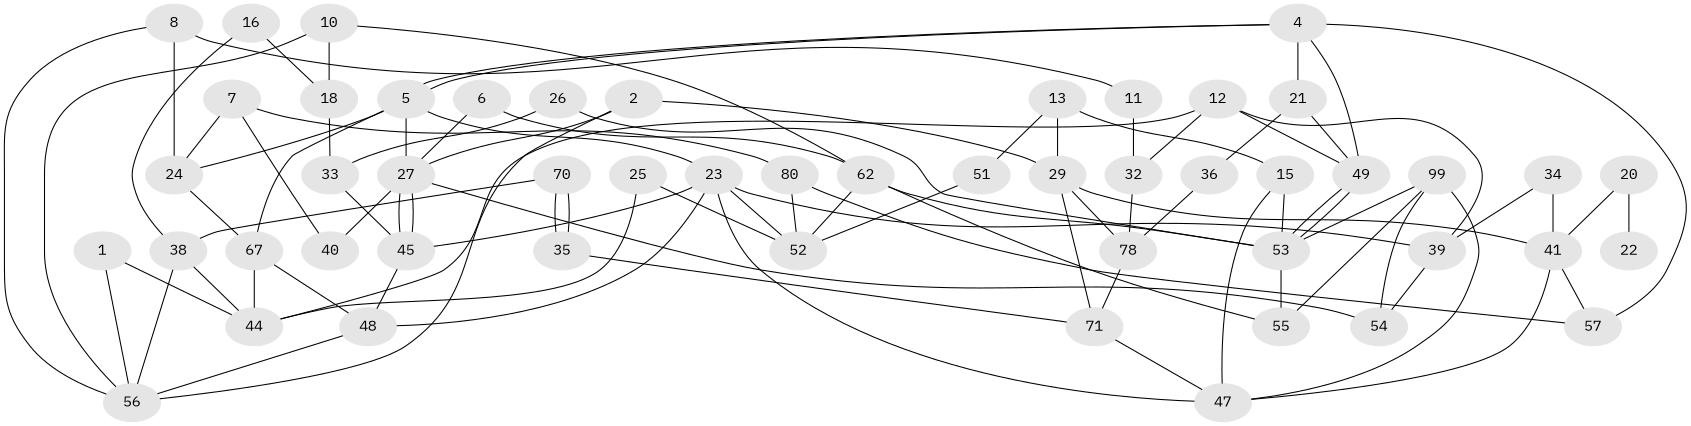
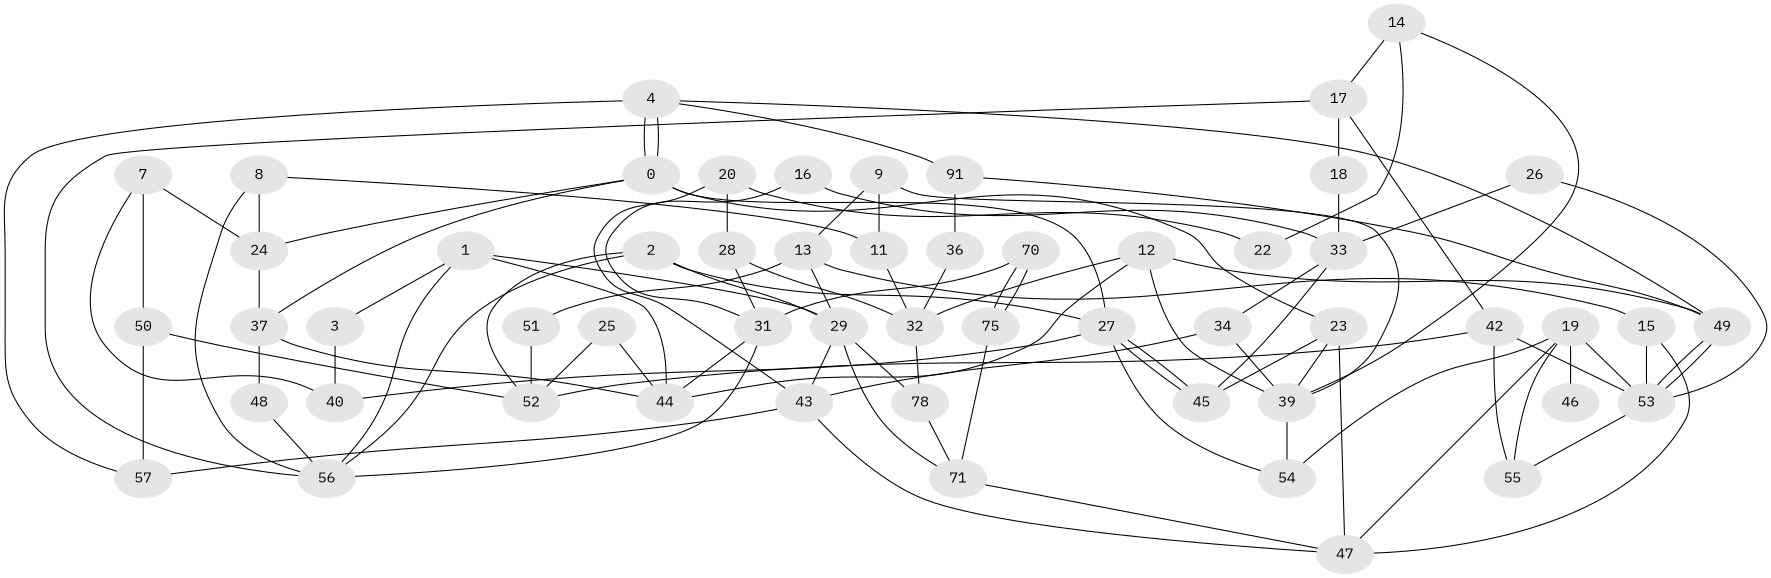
(329, 23) -> (1339, 99)
none -> (1397, 23)
(292, 63) -> (1146, 211)
(406, 99) -> (651, 175)
(482, 99) -> none
(1298, 99) -> (955, 175)
(790, 175) -> (143, 327)
(866, 175) -> (1495, 327)
none -> (879, 175)
(1437, 175) -> (1571, 327)
(756, 213) -> (490, 313)
(1165, 216) -> (935, 289)
(178, 251) -> (763, 327)
(254, 251) -> (259, 327)
(562, 251) -> (991, 327)
none -> (727, 251)
(1553, 251) -> (804, 403)
none -> (657, 279)
(391, 282) -> none
none -> (1277, 291)
(570, 299) -> none
none -> (335, 327)
none -> (1571, 403)
